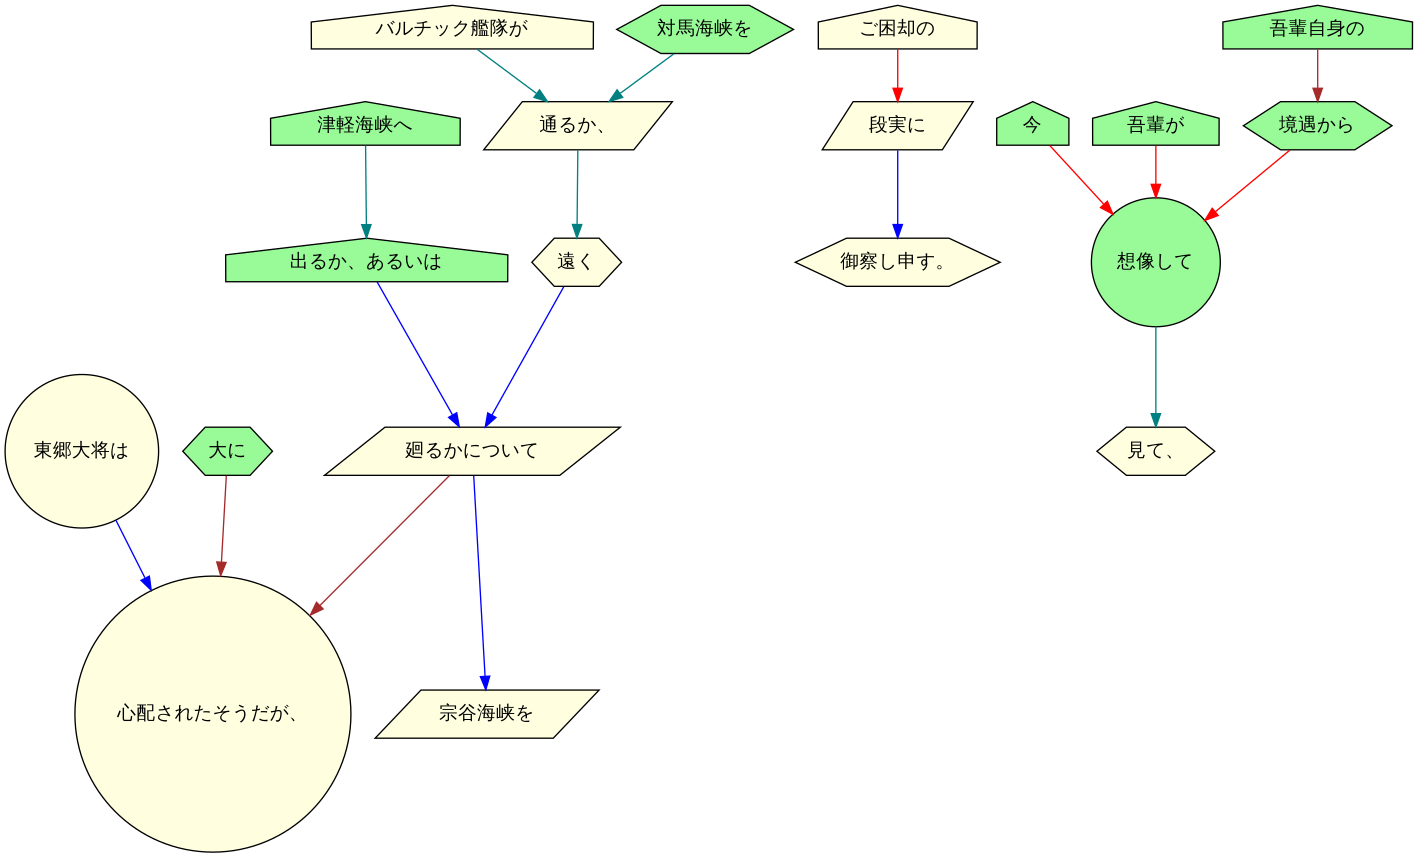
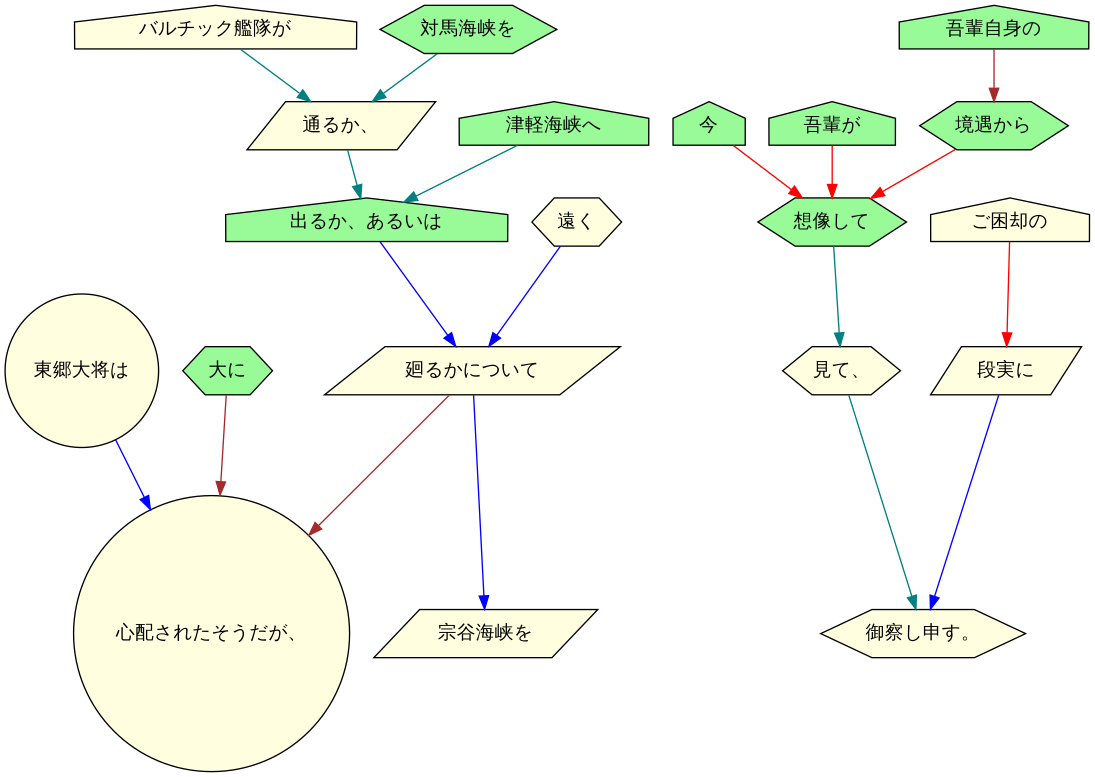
(577, 187) -> (352, 168)
(1156, 262) -> (832, 222)
none -> (880, 496)
